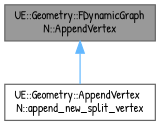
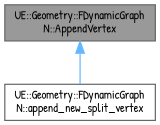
(80, 102) -> (80, 102)
